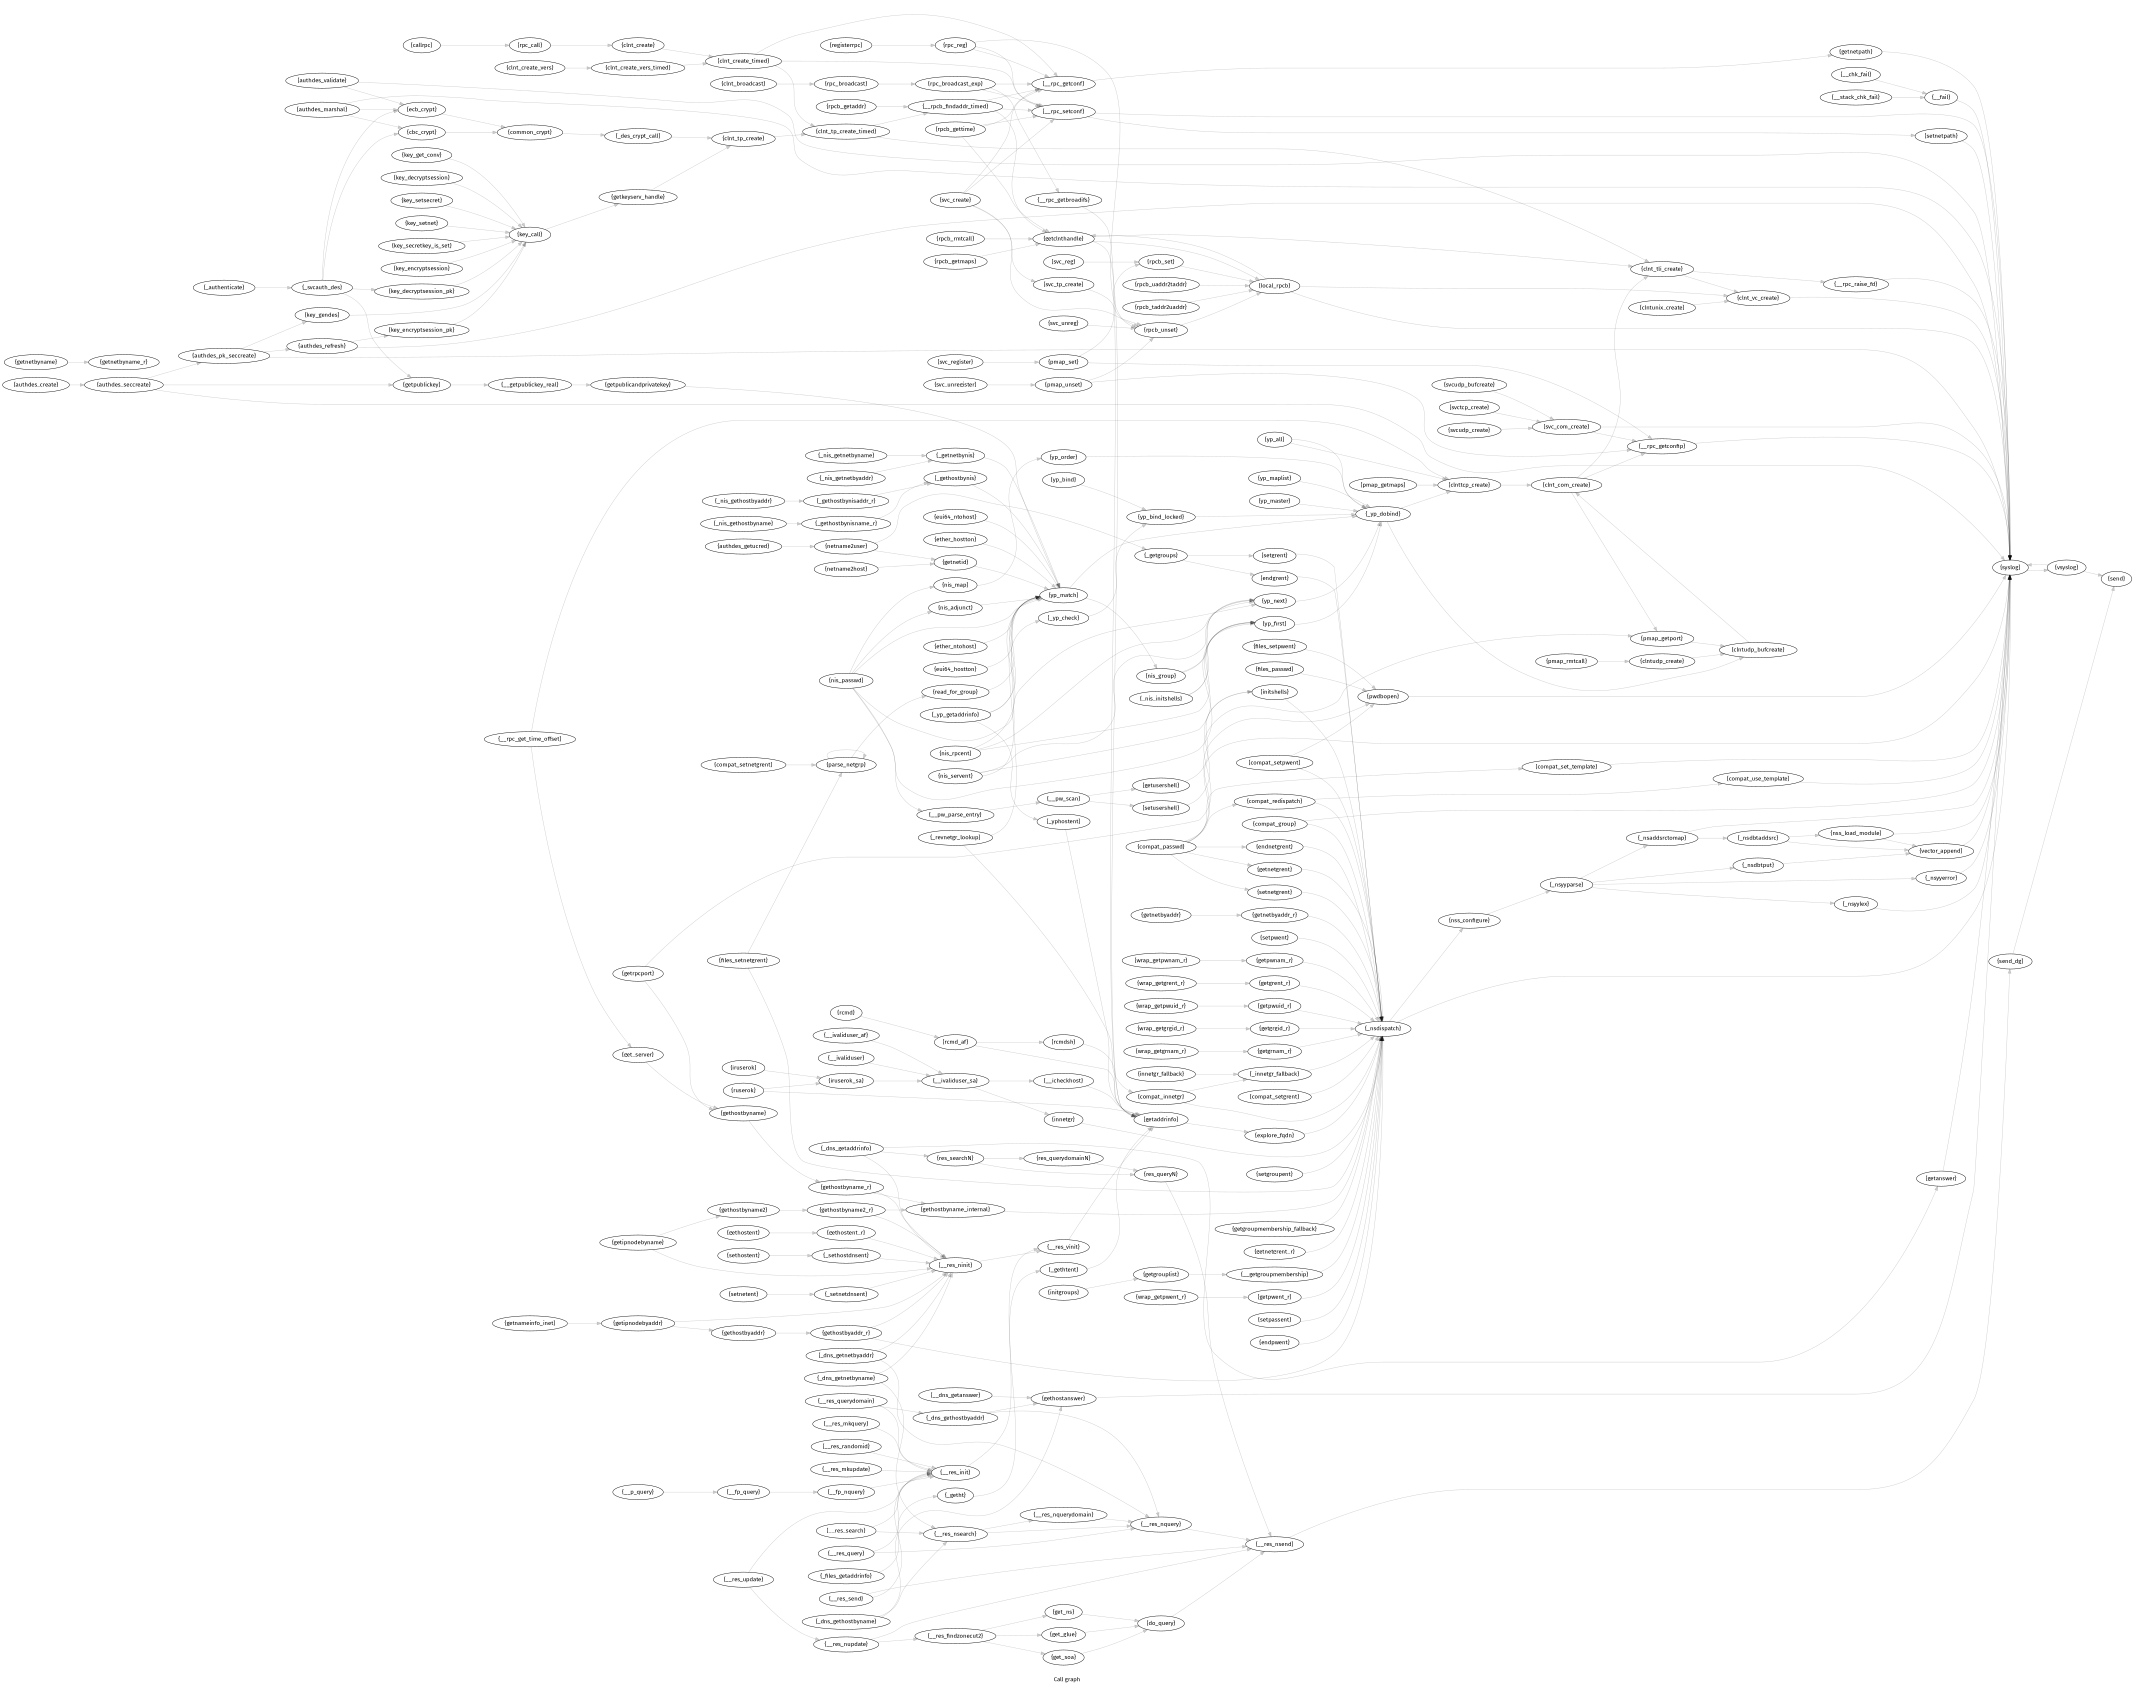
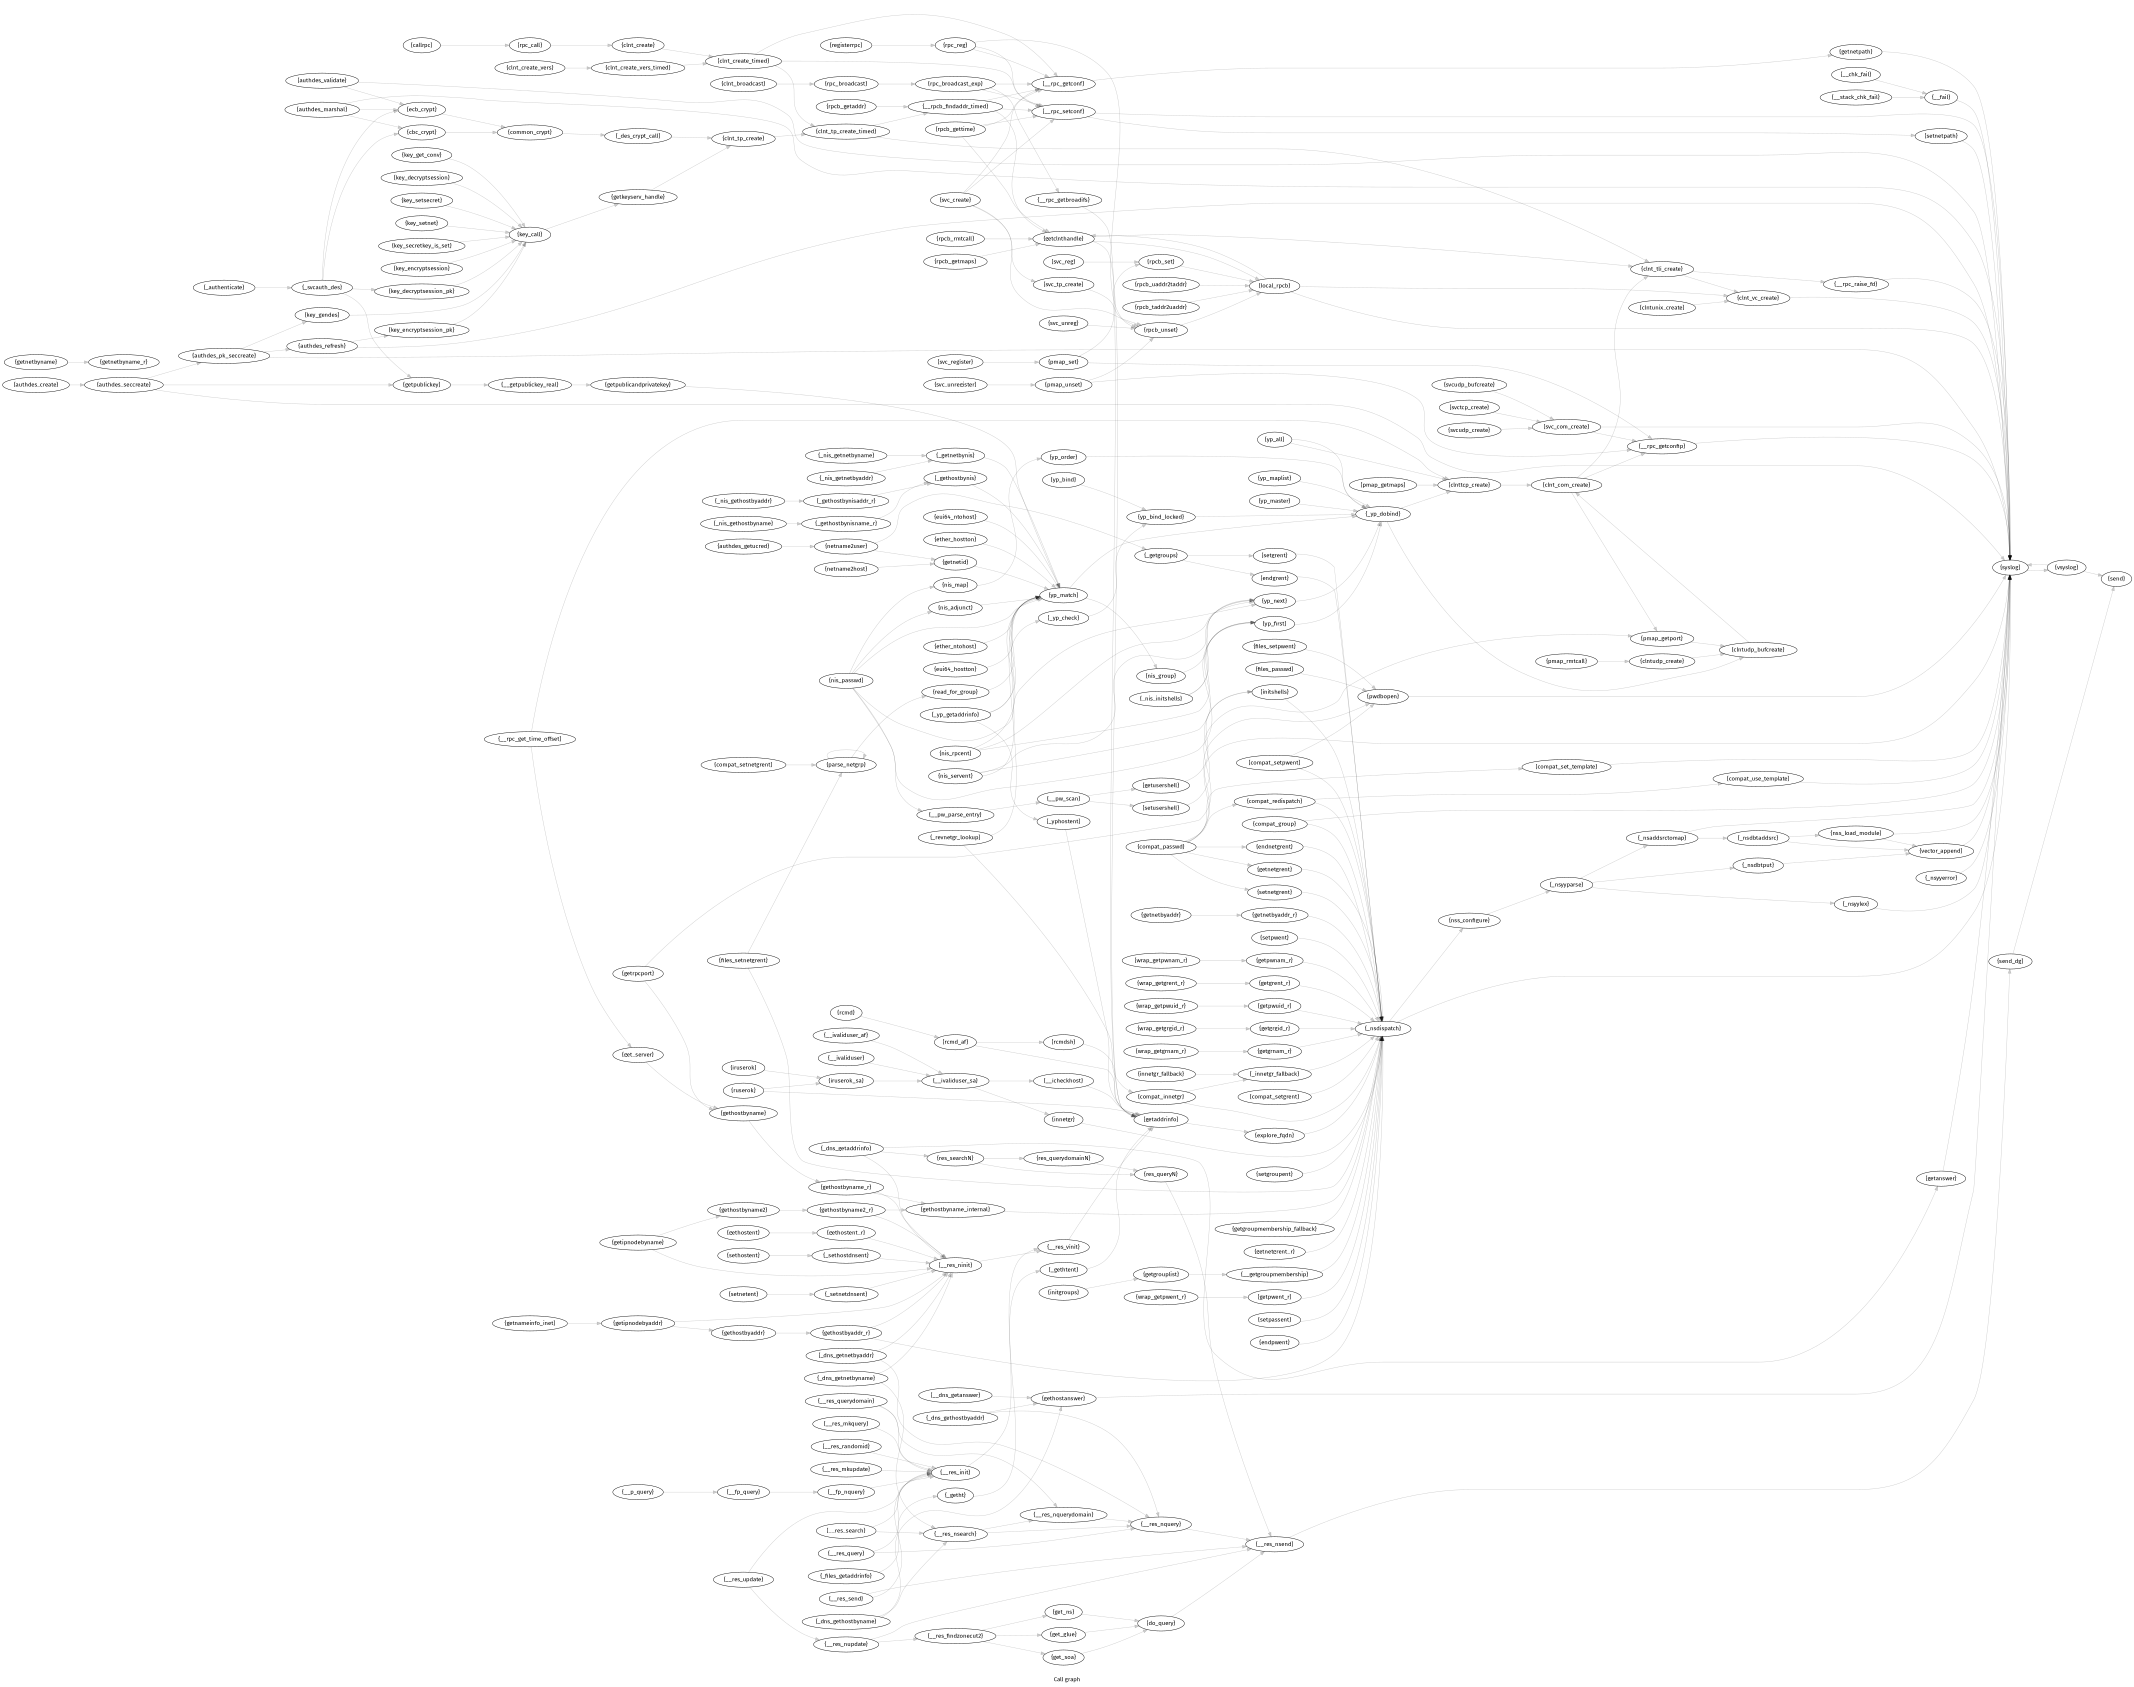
(1210, 641) -> none
(1752, 882) -> none
(894, 1409) -> (963, 1454)
